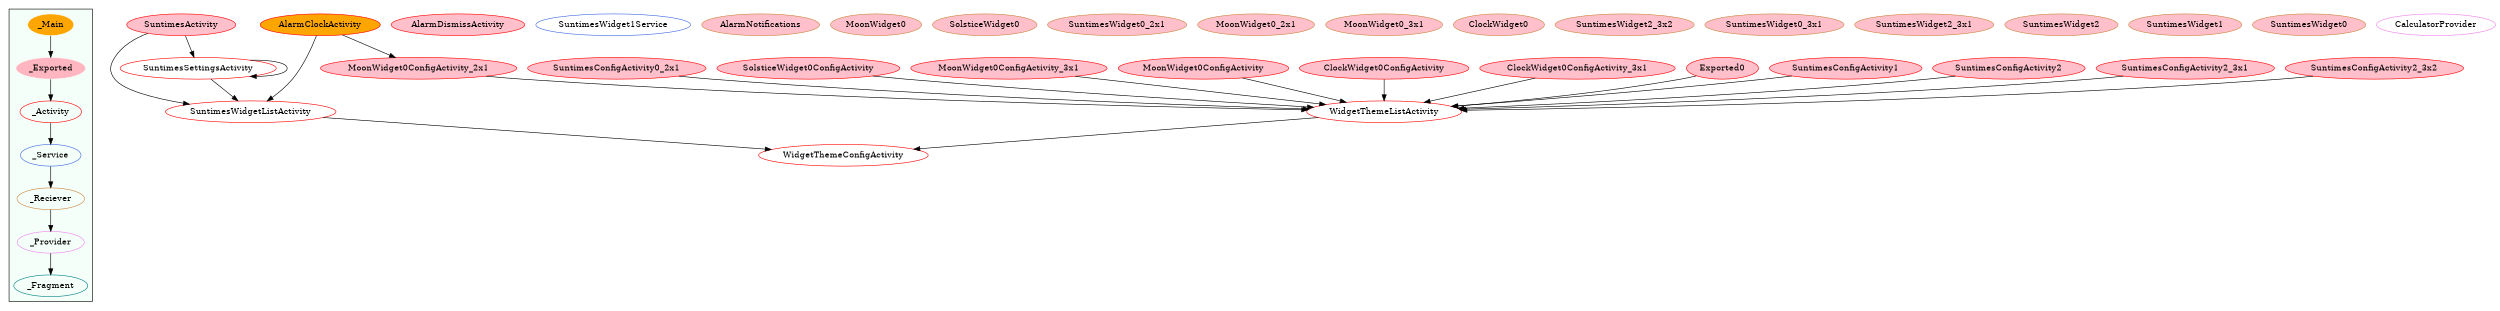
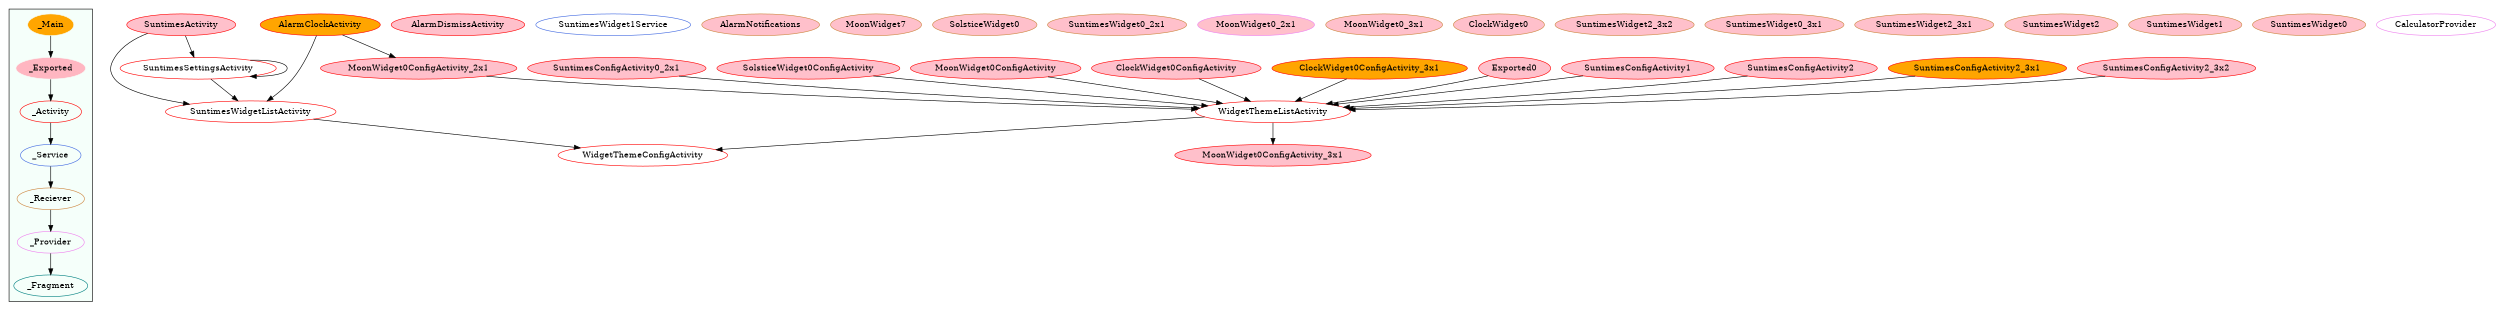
(876, 25) -> (876, 25)
(1256, 25) -> (1256, 25)
(1577, 68) -> (1370, 68)
(2185, 68) -> (1977, 68)
(1197, 90) -> (1273, 131)
